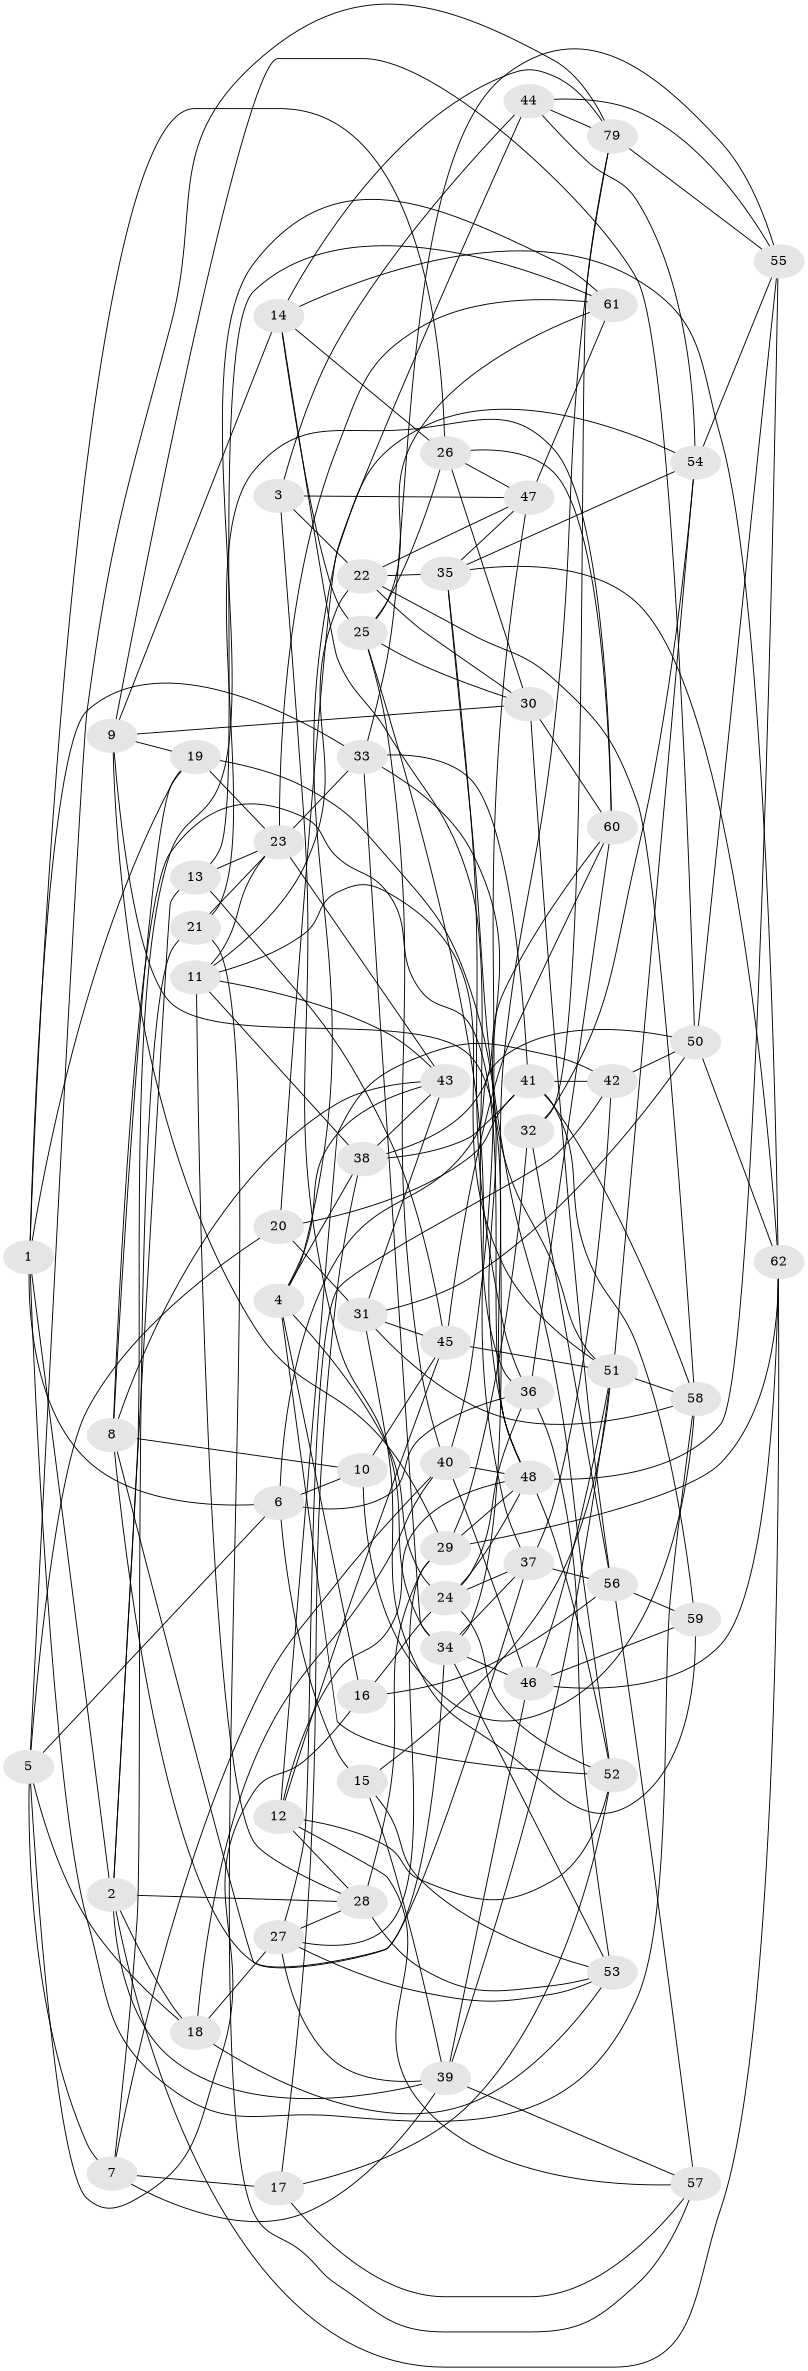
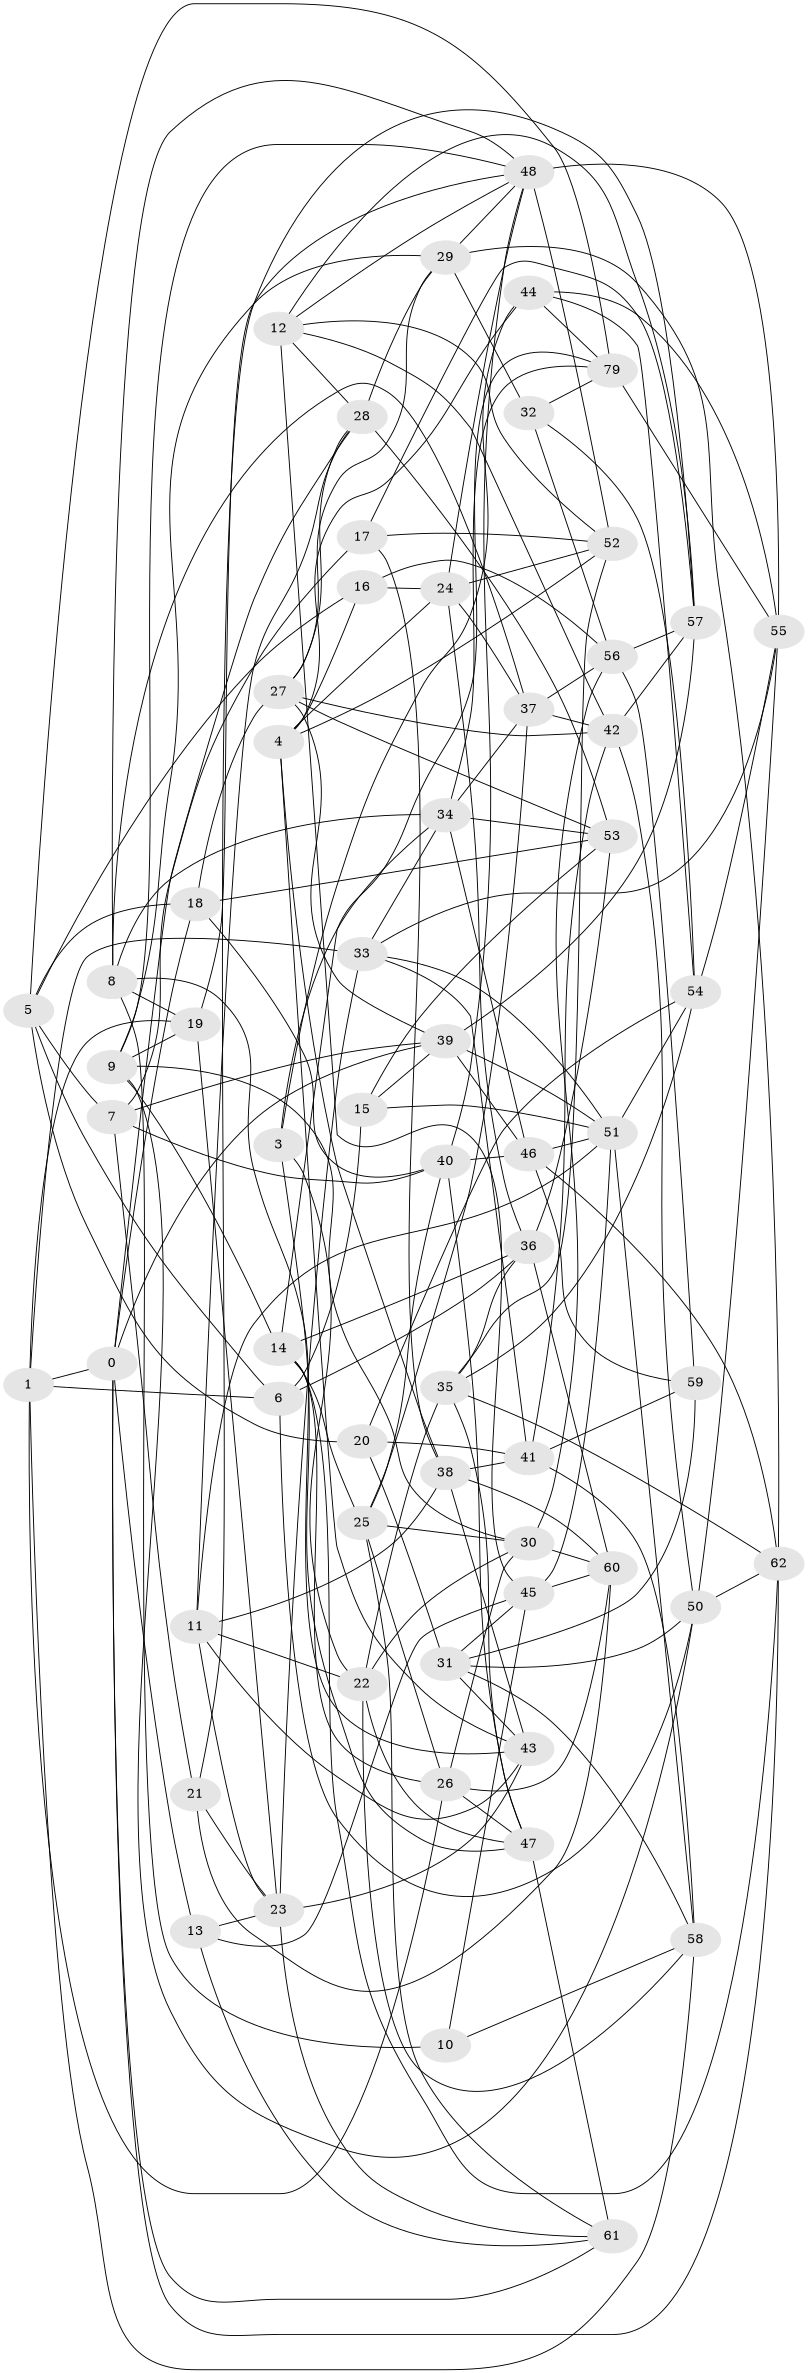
none -> (654, 677)
(327, 1484) -> none
(112, 1895) -> (112, 1364)
